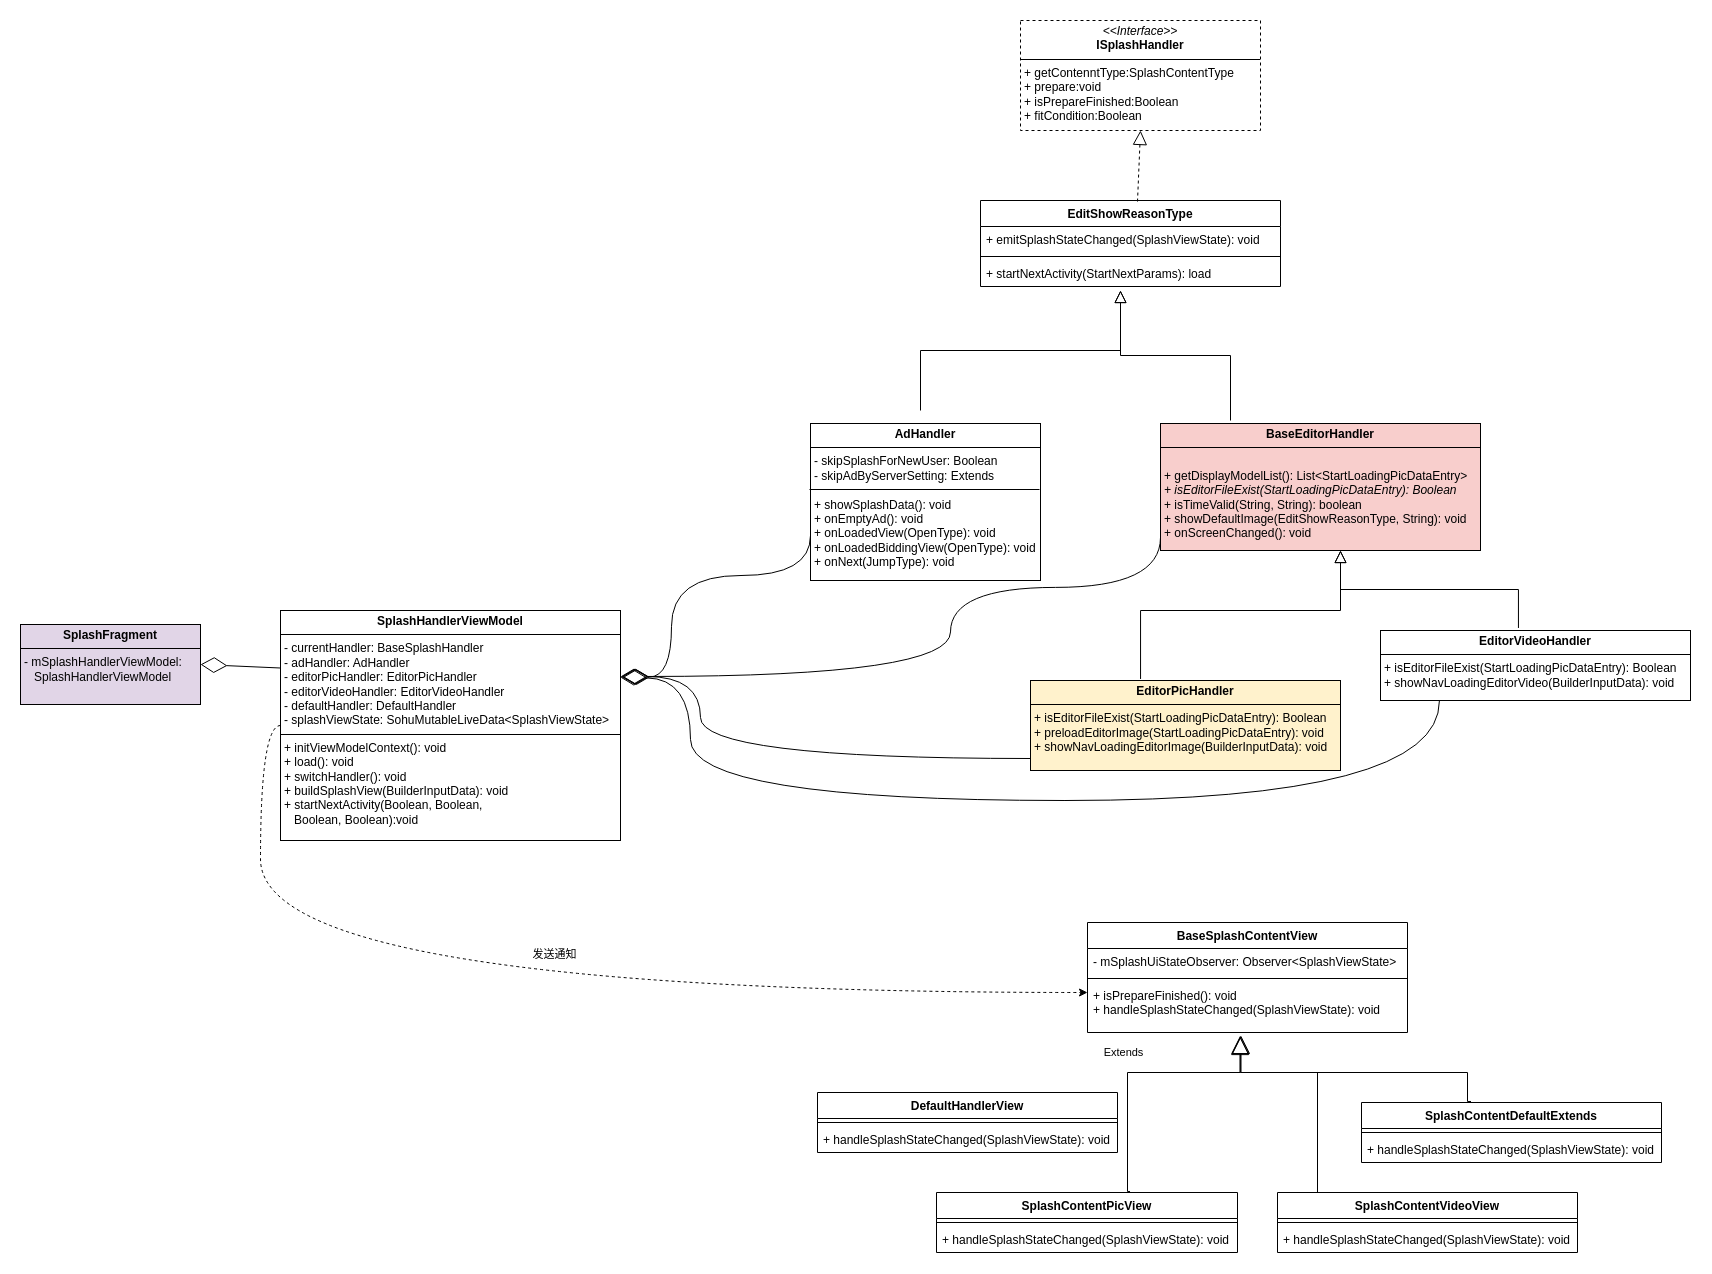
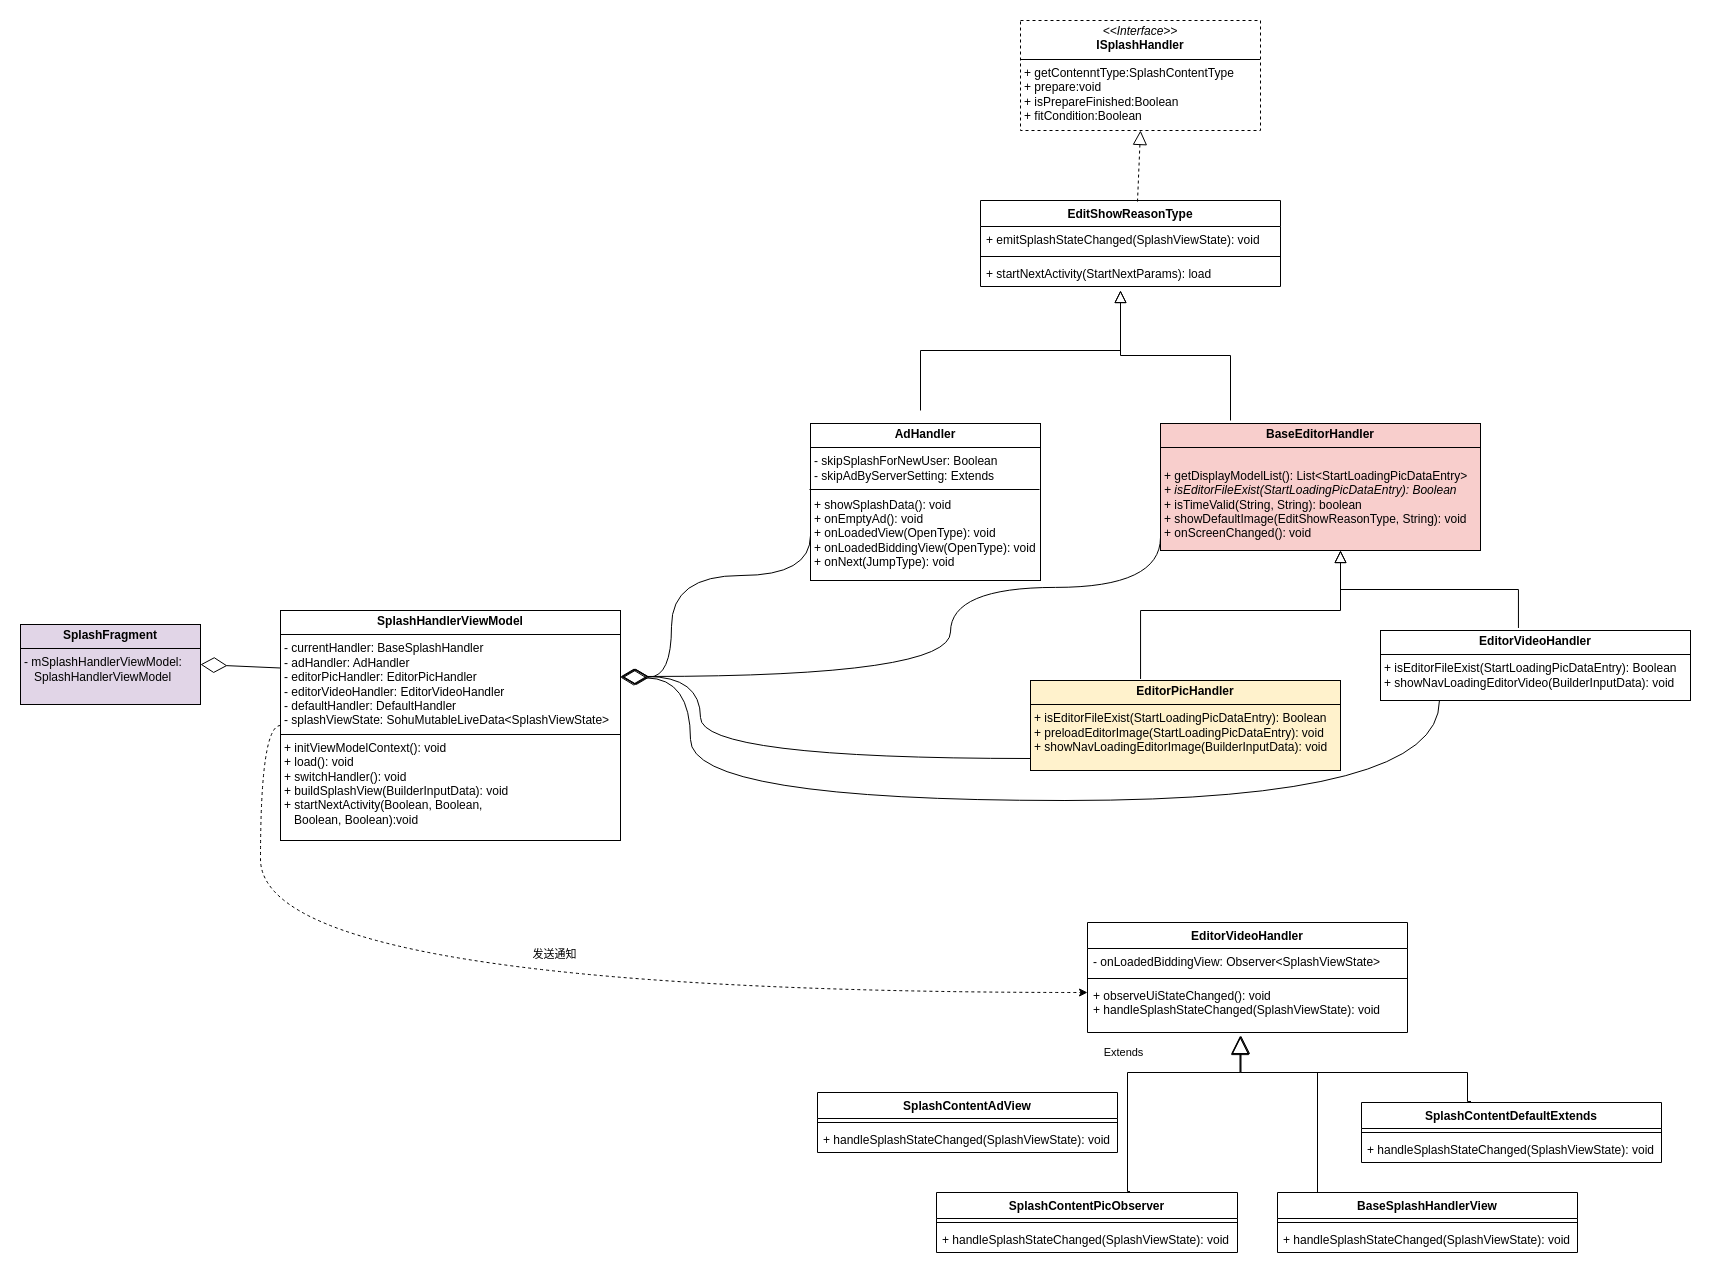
(1248, 937) -> (1248, 937)
(1249, 970) -> (1245, 963)
(1247, 1004) -> (1247, 1004)
(968, 1107) -> (968, 1107)
(1087, 1207) -> (1087, 1207)
(1428, 1207) -> (1428, 1207)
